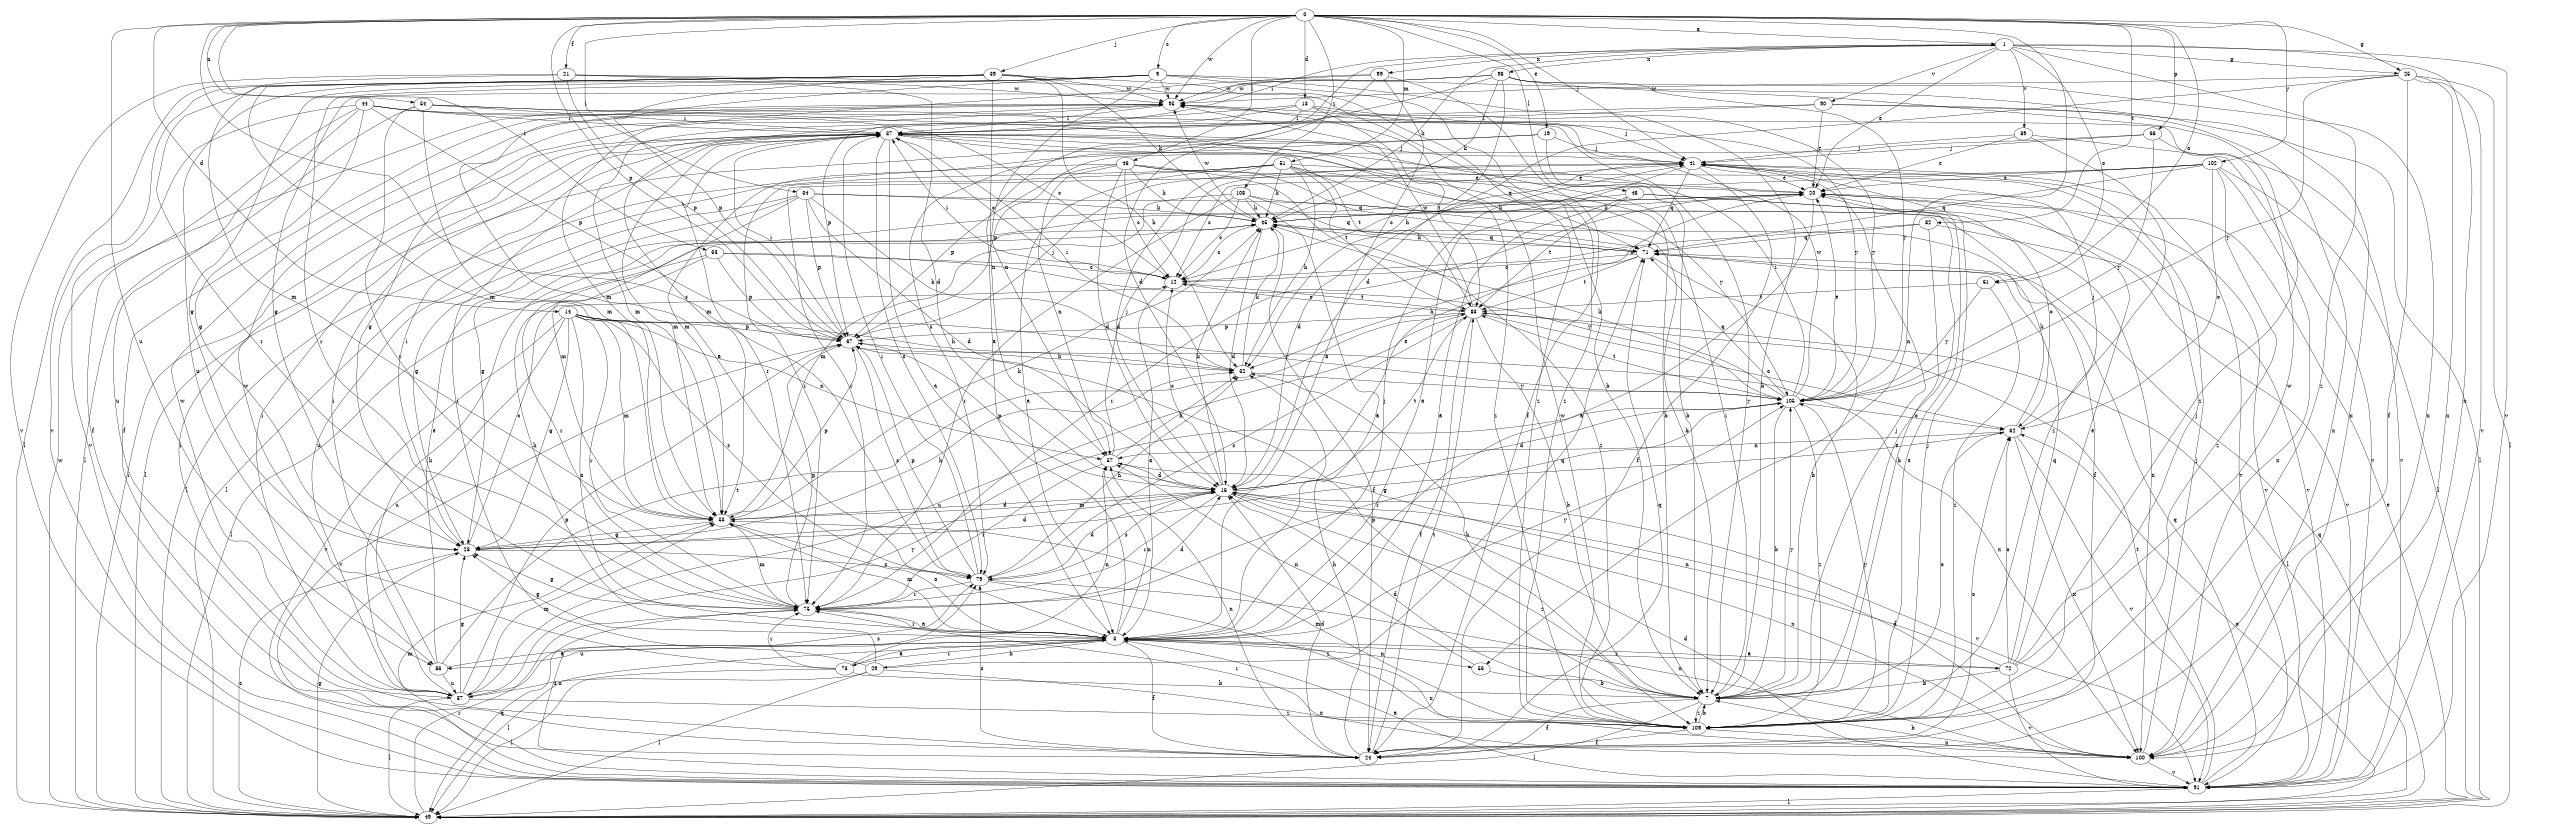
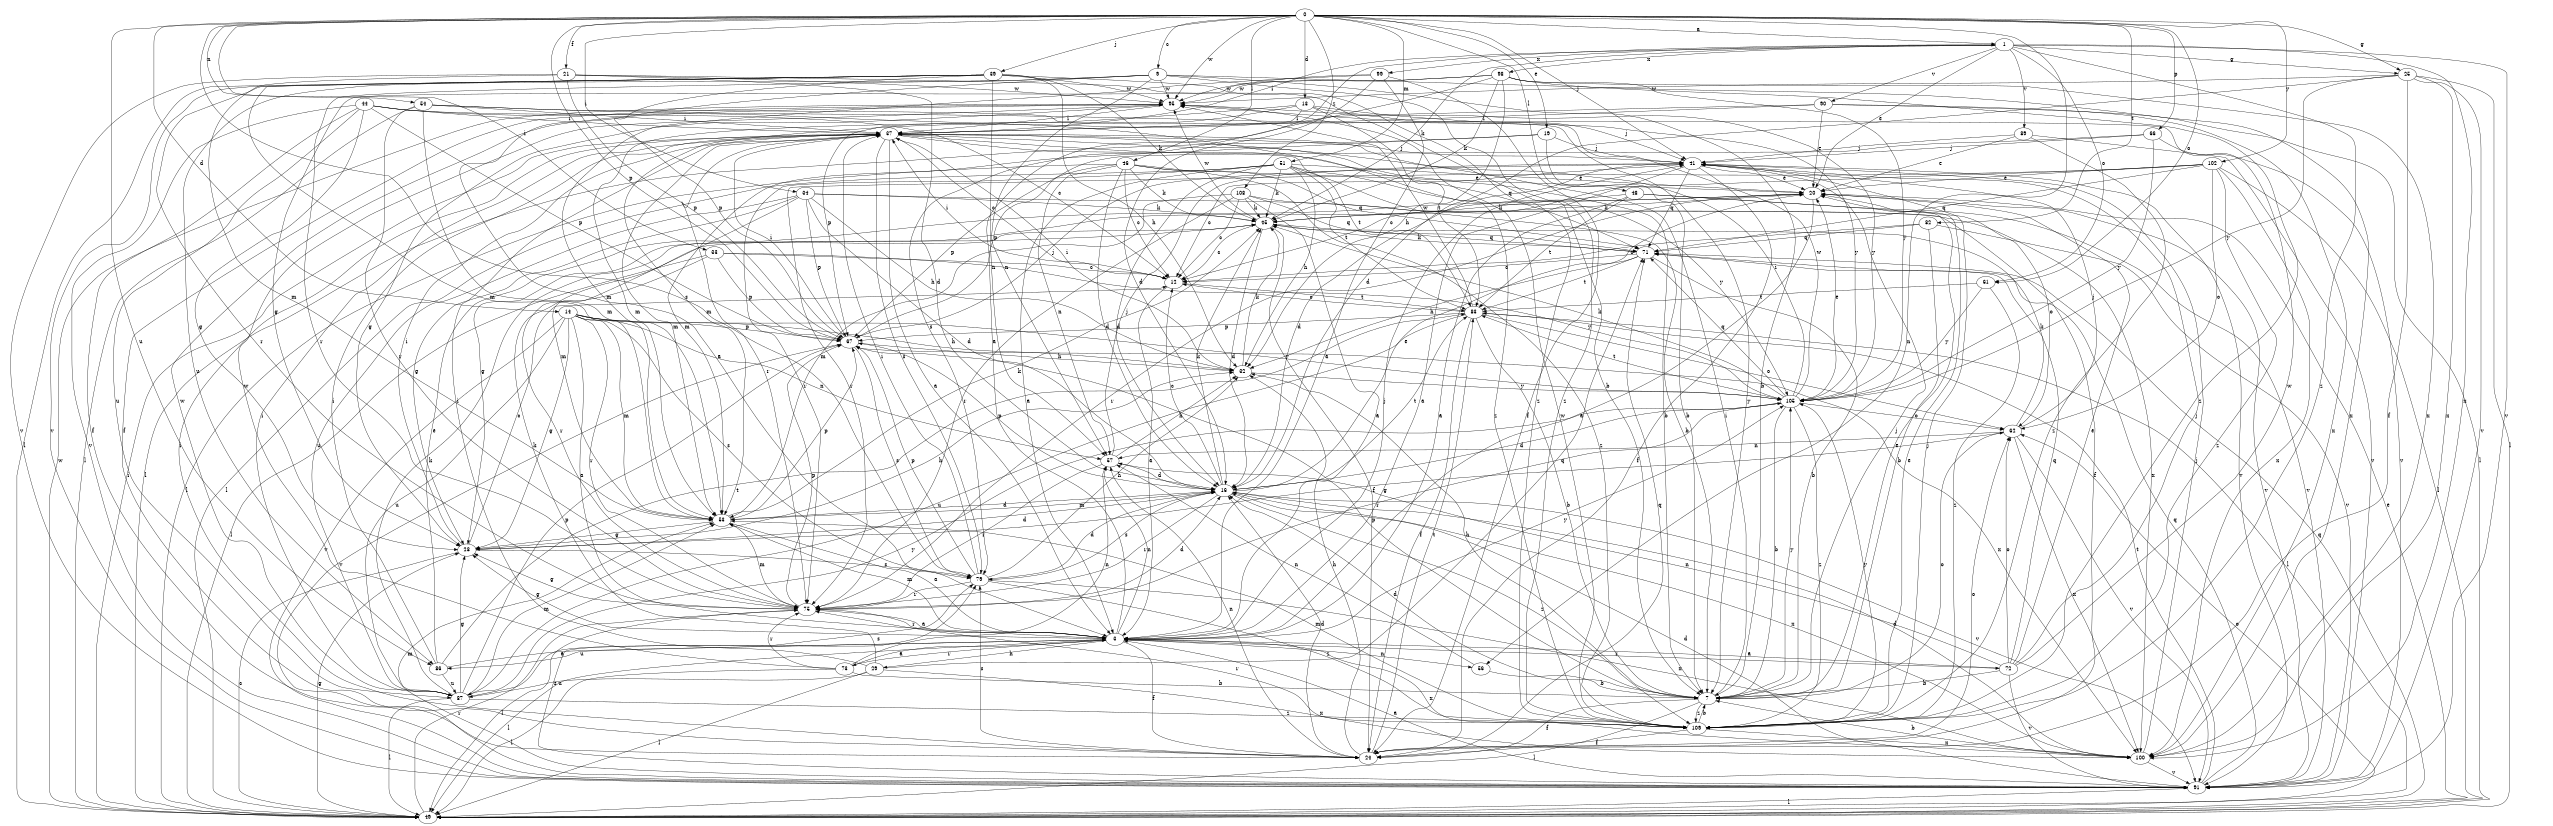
(408, 89) -> none
(1228, 446) -> none
(502, 714) -> (502, 714)
